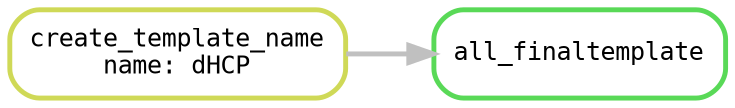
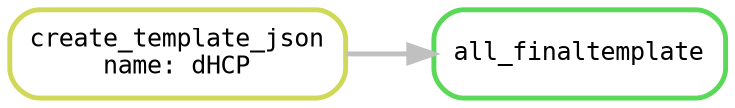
(178, 54) -> (178, 54)
